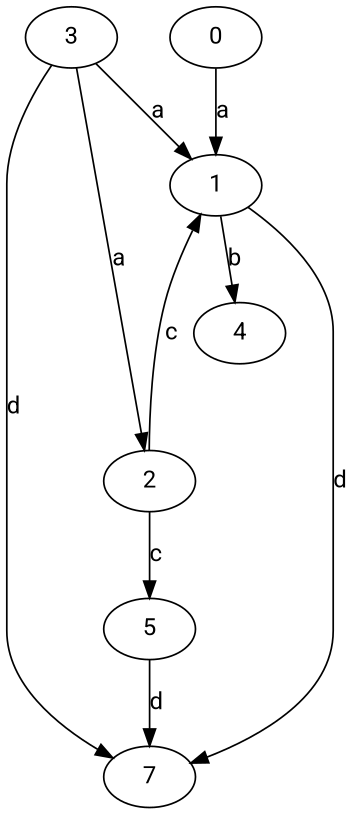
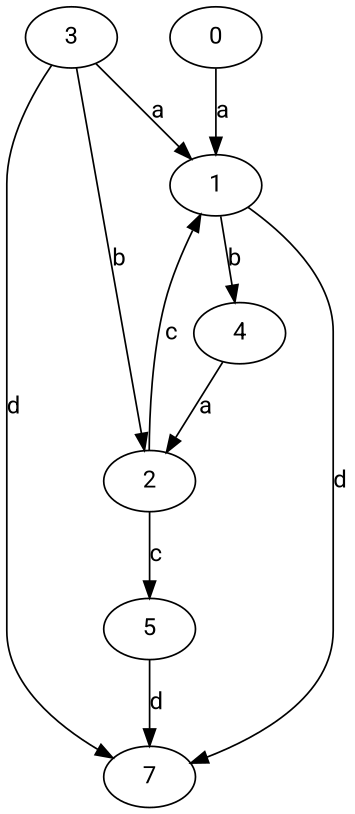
(119, 259) -> (119, 259)
none -> (199, 400)
